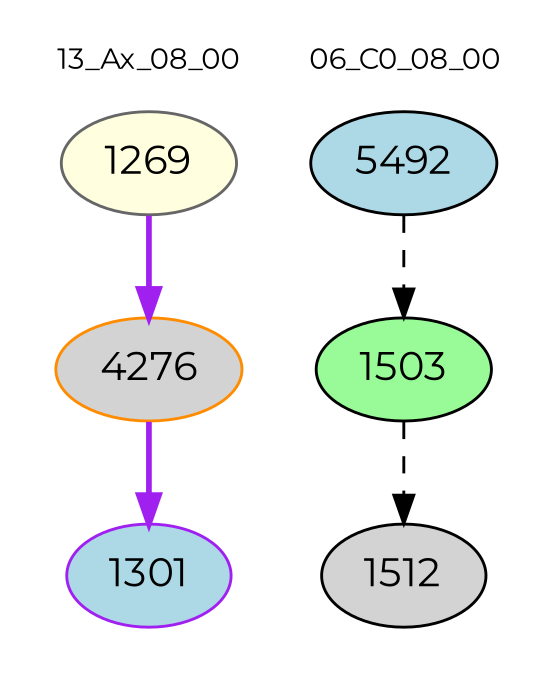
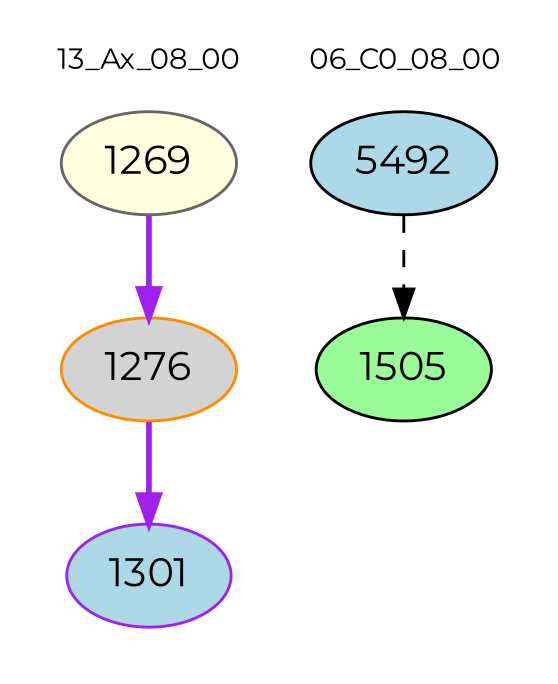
(149, 369) -> (149, 369)
(404, 369) -> (404, 369)
(404, 576) -> none
